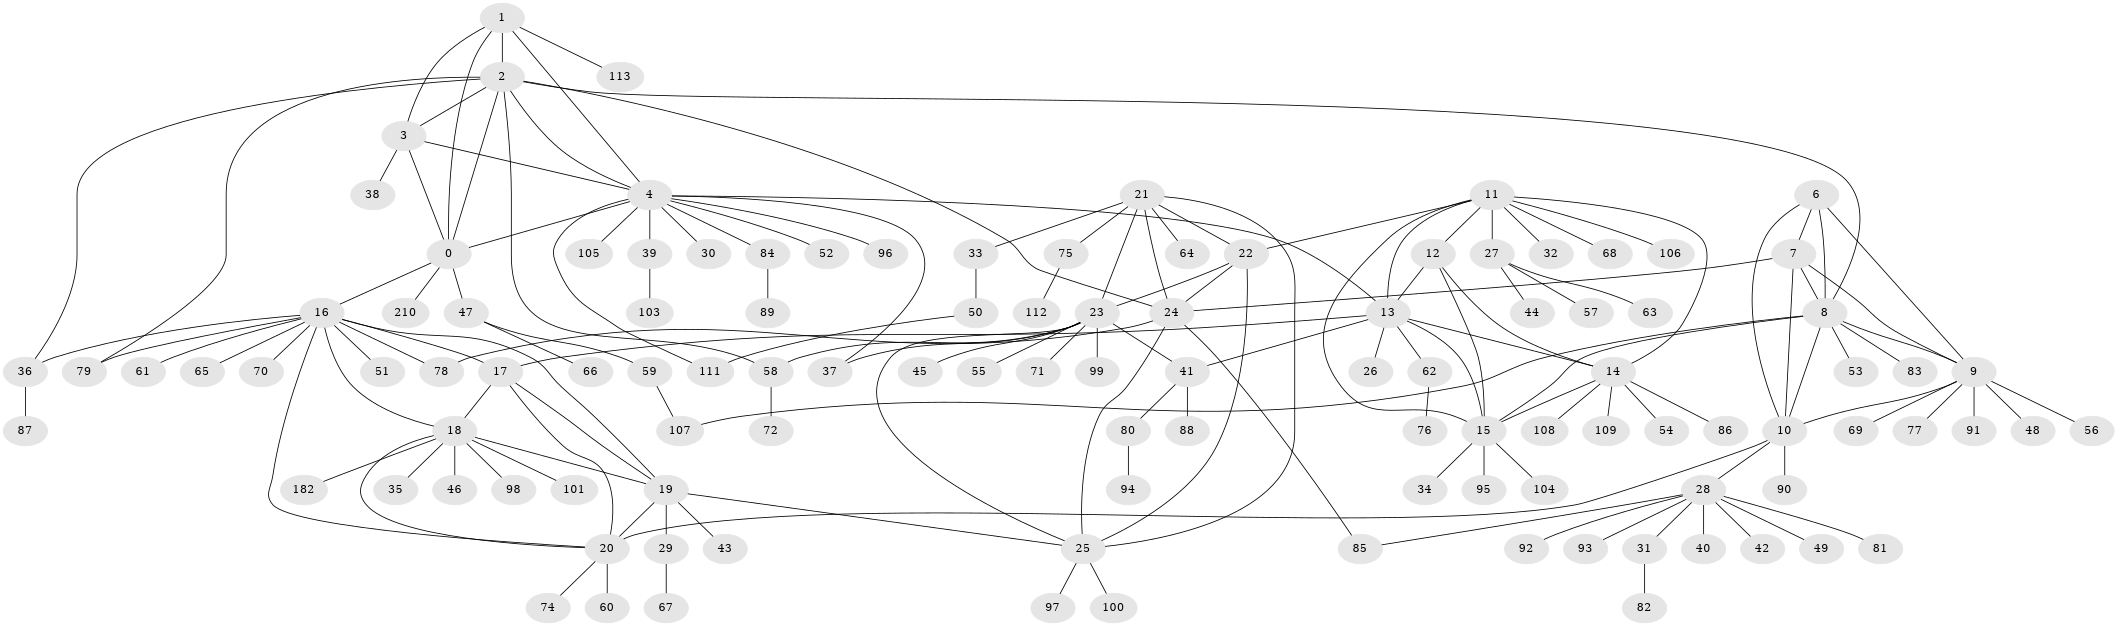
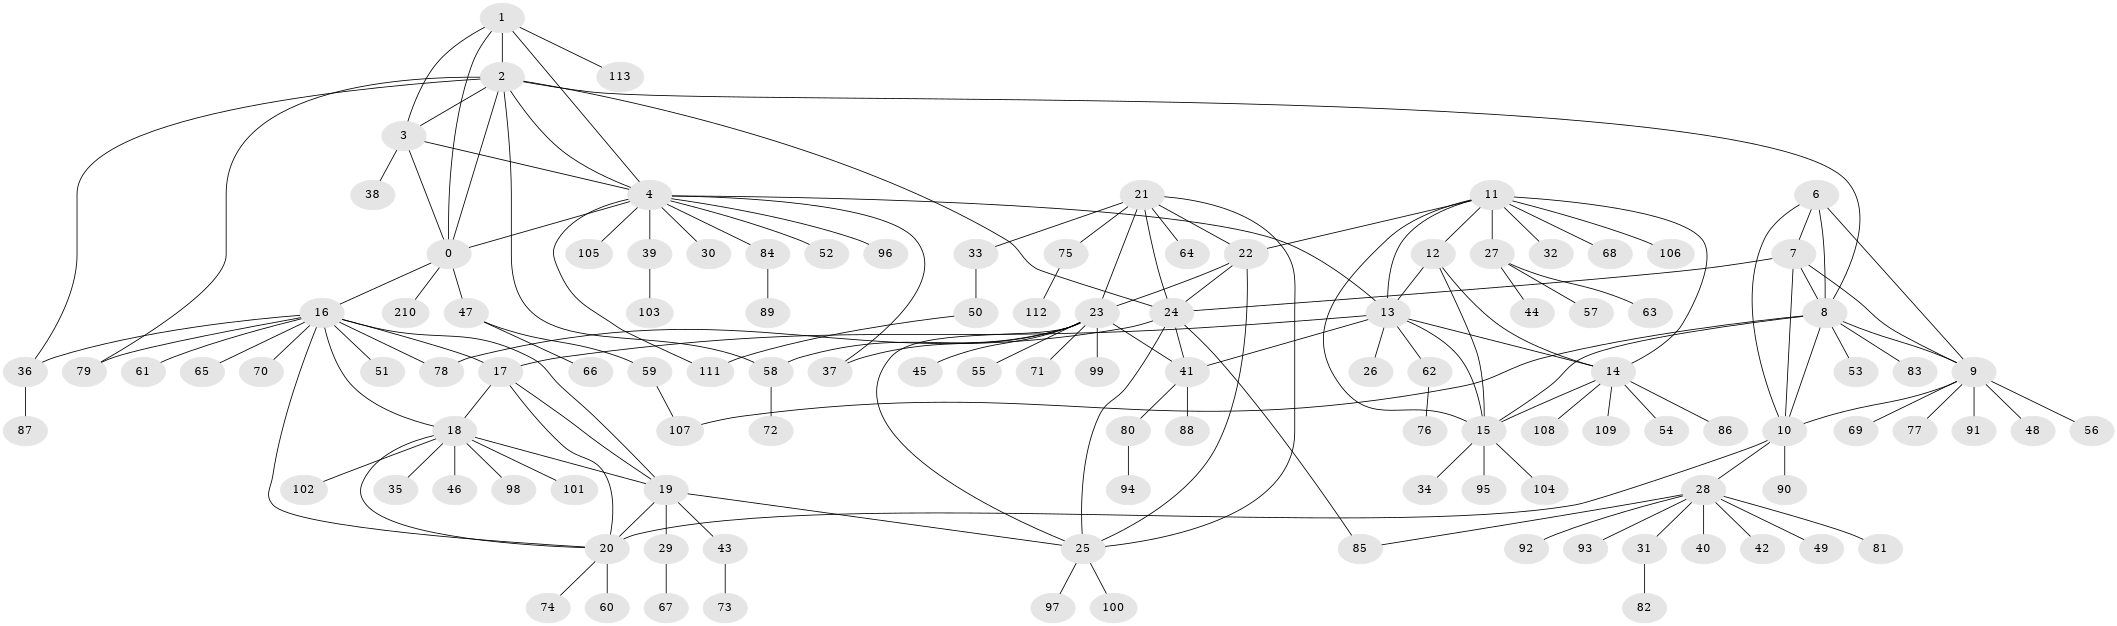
none -> (1180, 343)
(304, 490) -> (304, 490)
none -> (725, 608)
